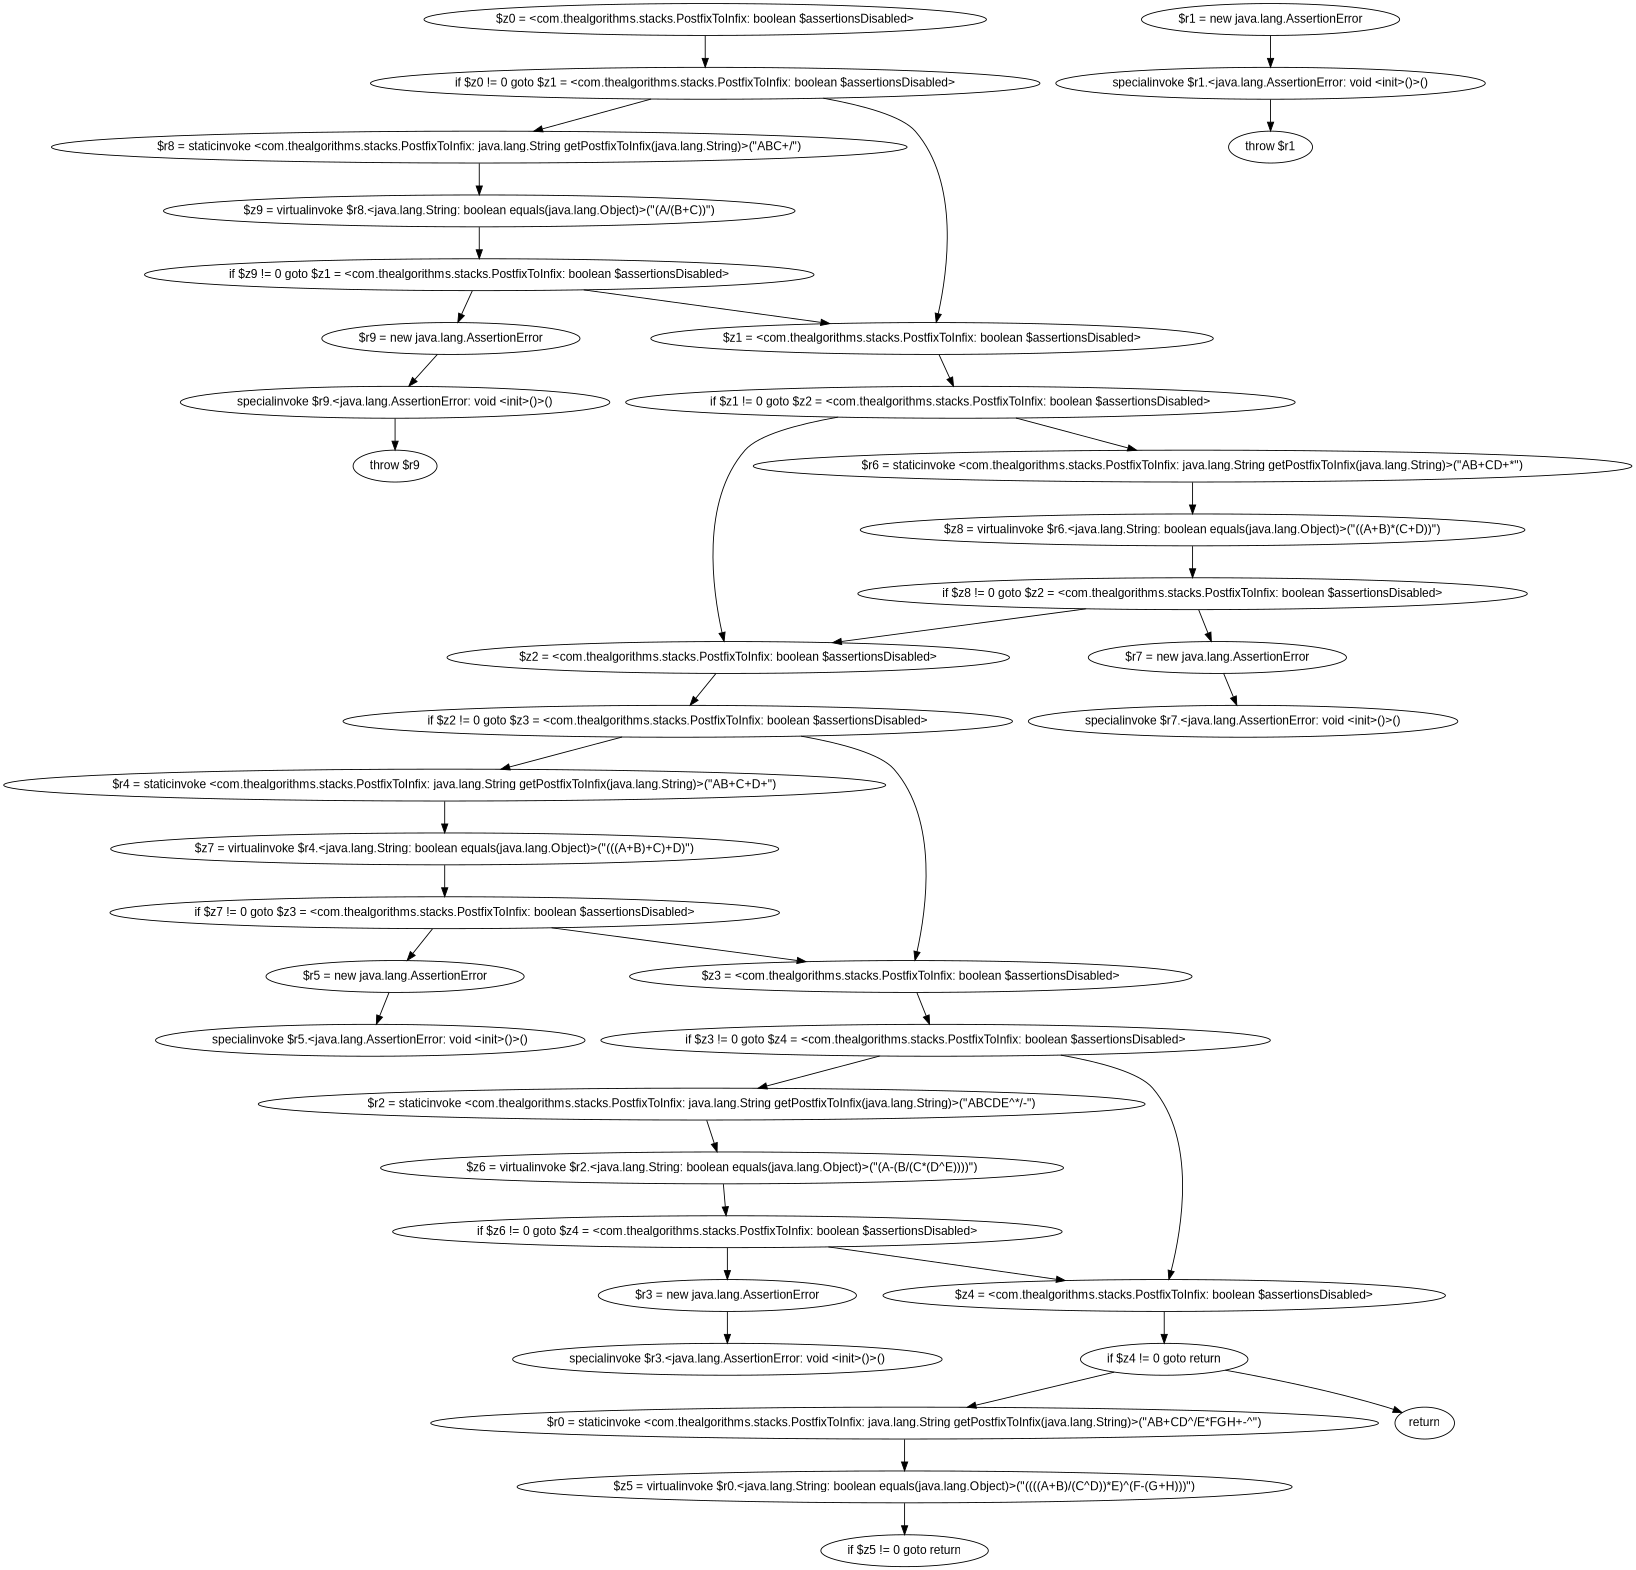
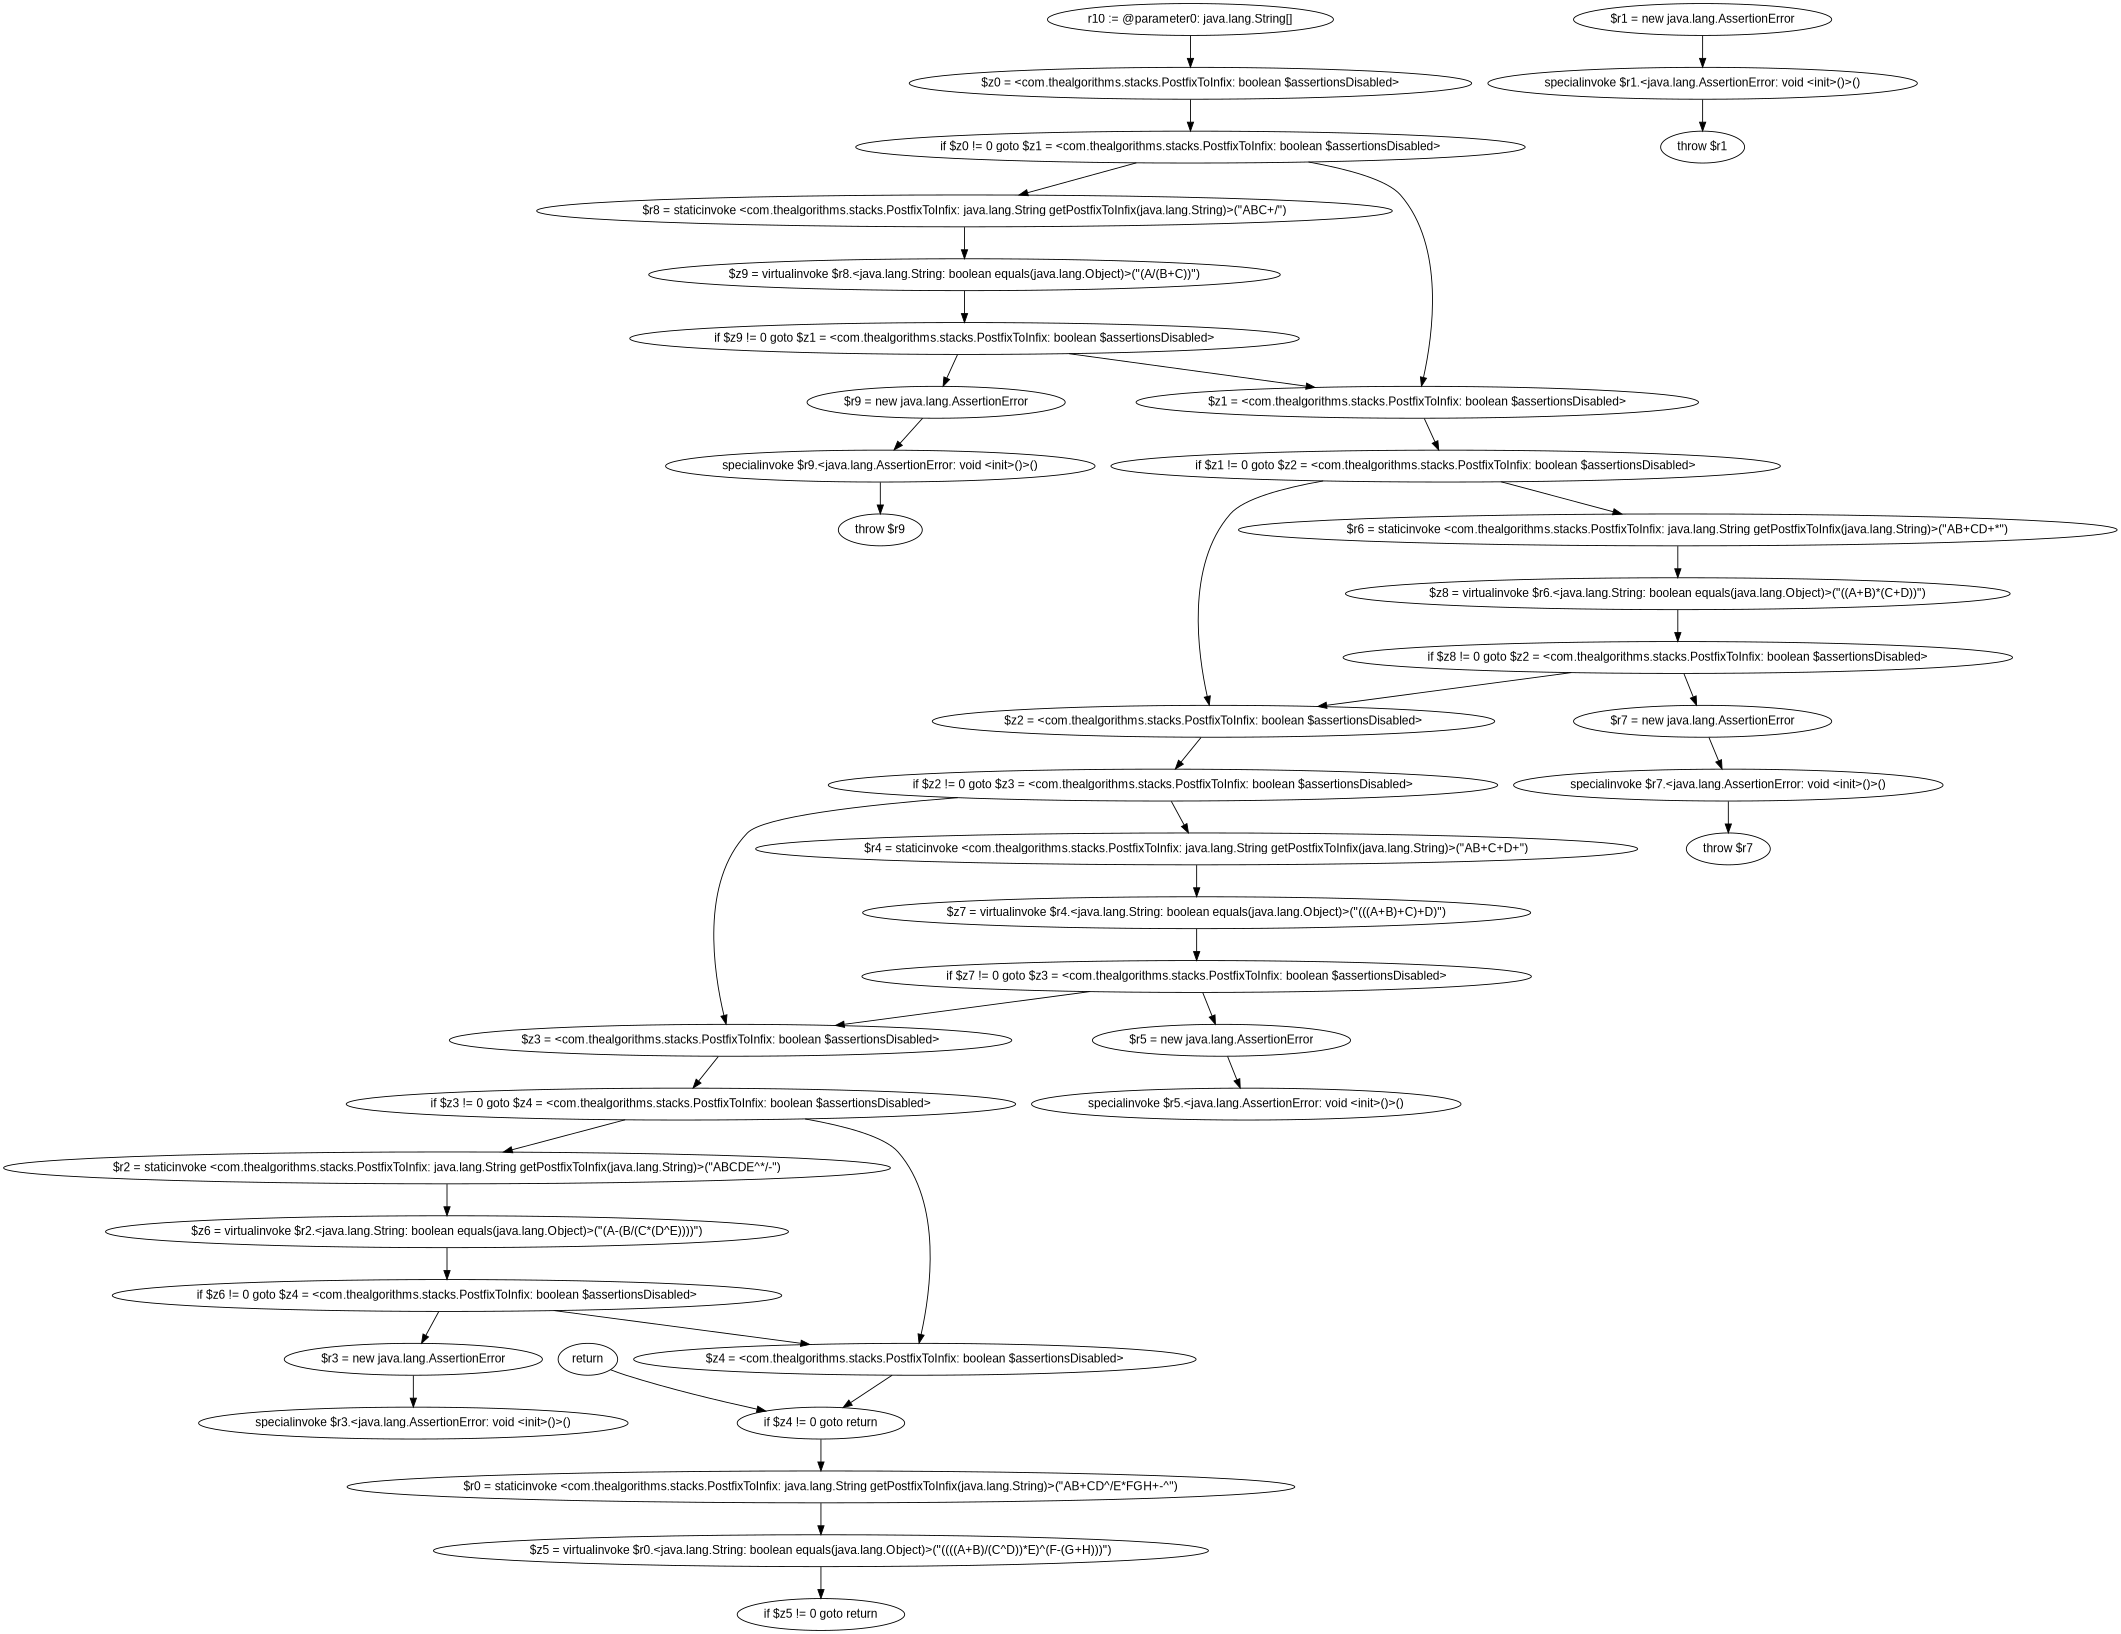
none -> (1190, 19)
none -> (1728, 849)
(1310, 1387) -> (683, 1392)
